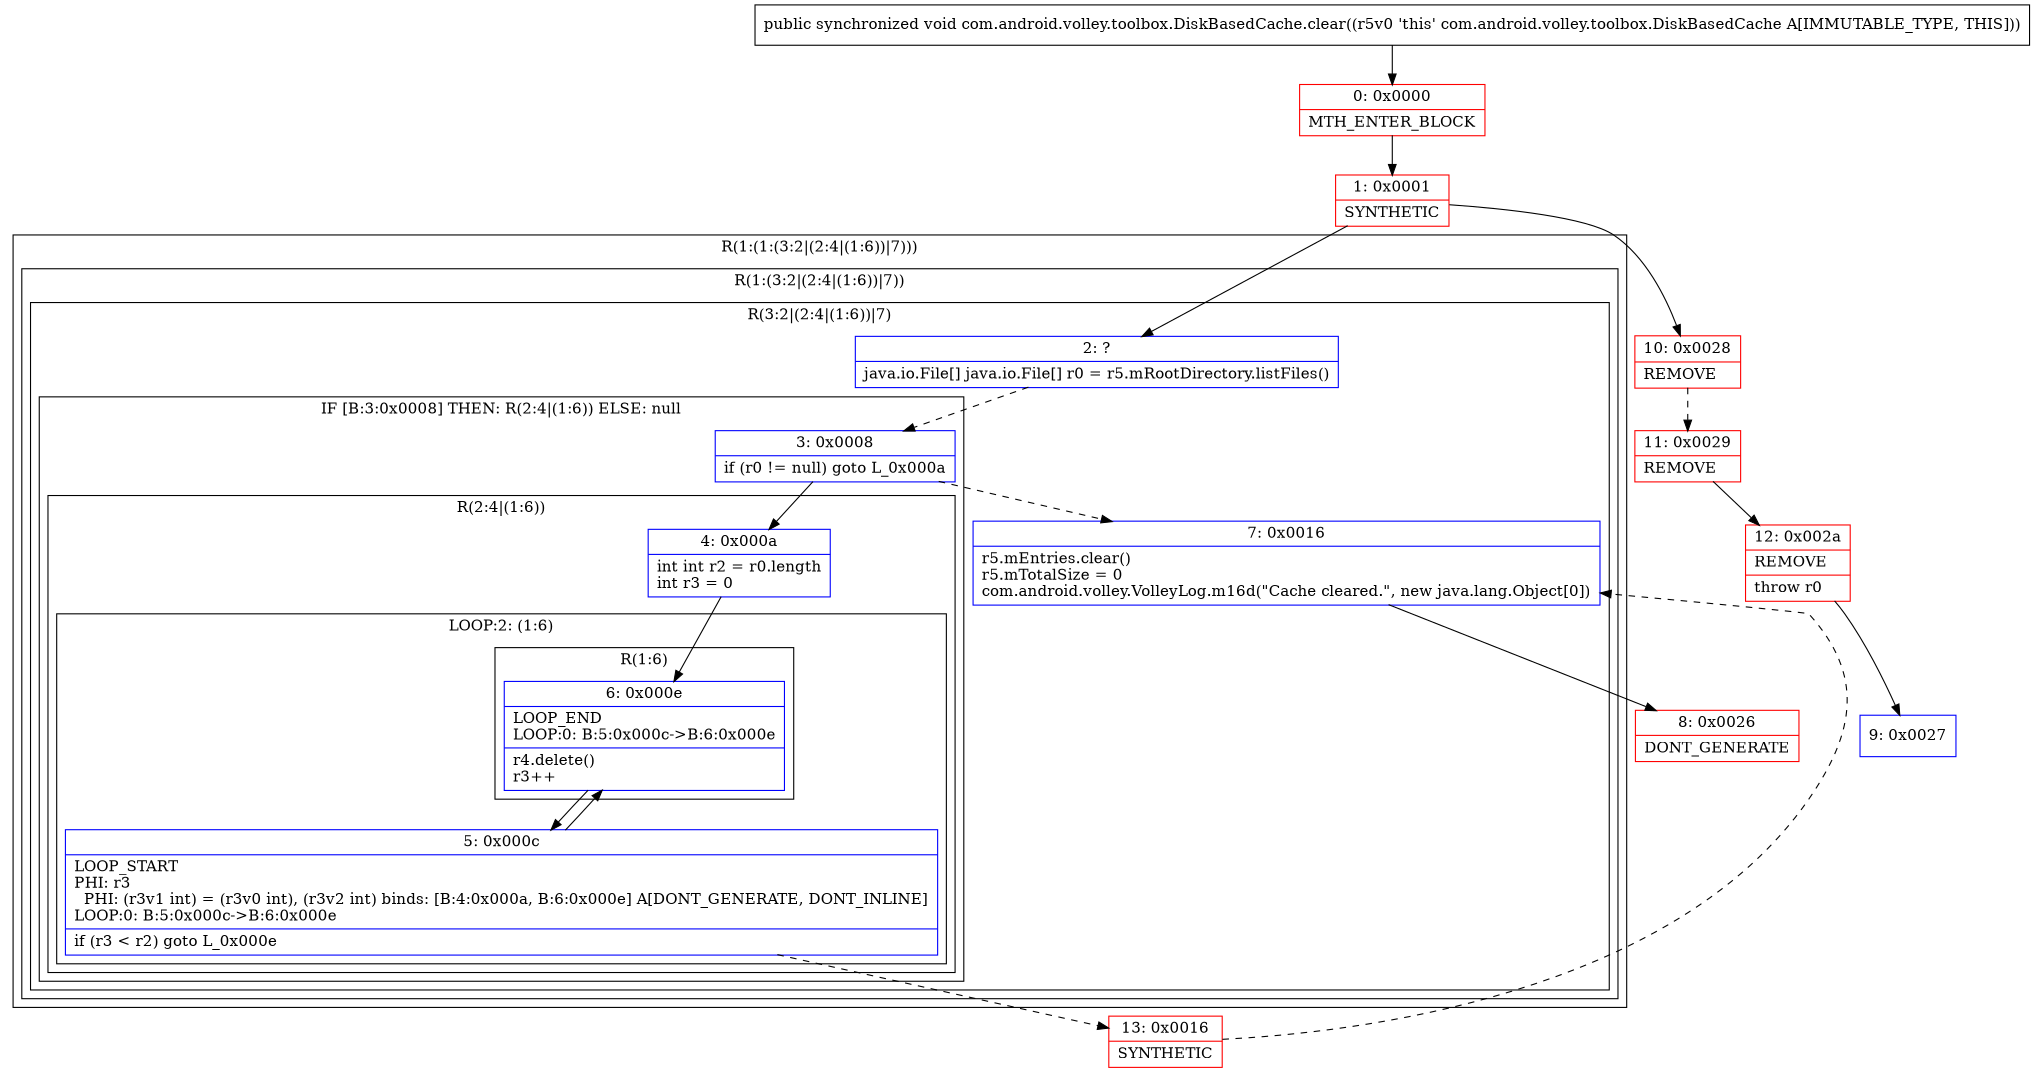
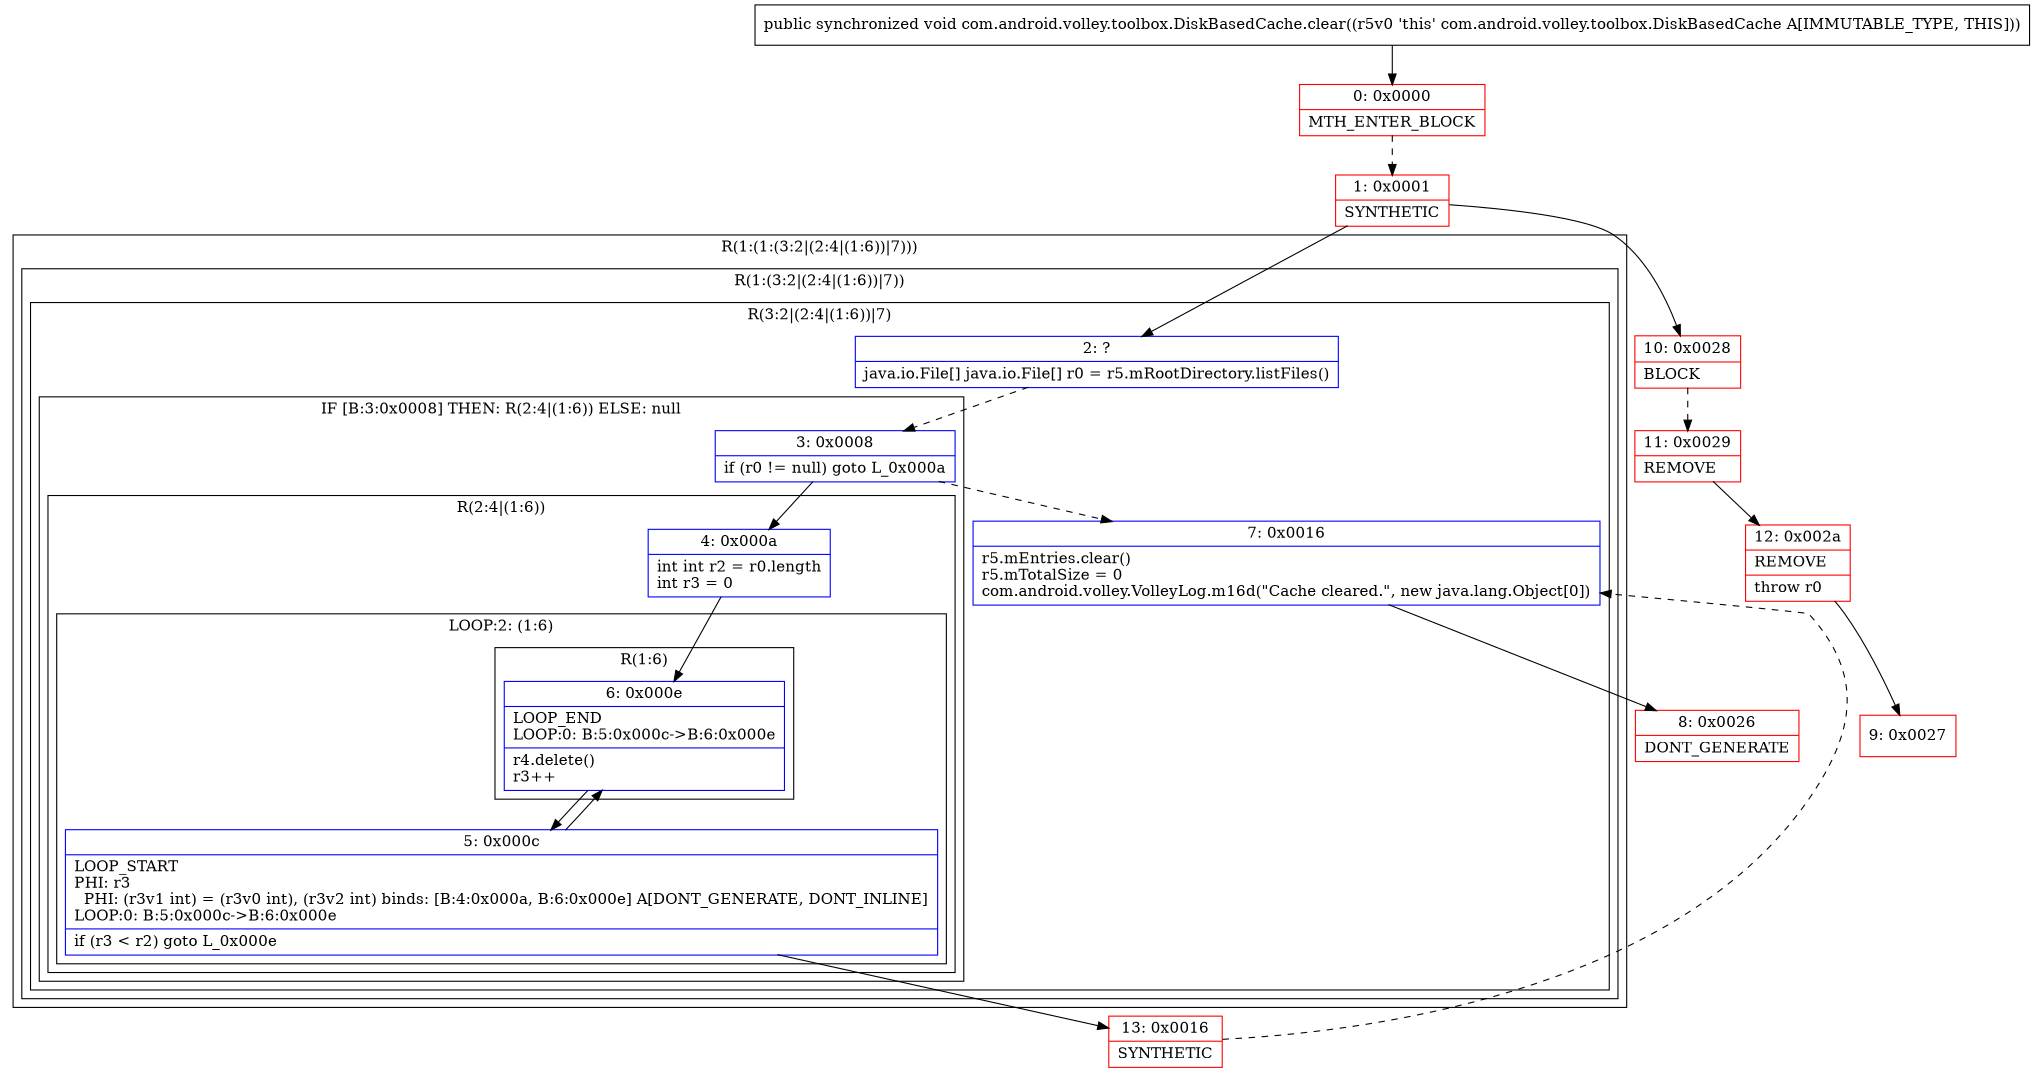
(1392, 150) -> (1392, 150)
(1680, 375) -> (1672, 375)
(1908, 736) -> (1908, 736)
(938, 990) -> (938, 990)
